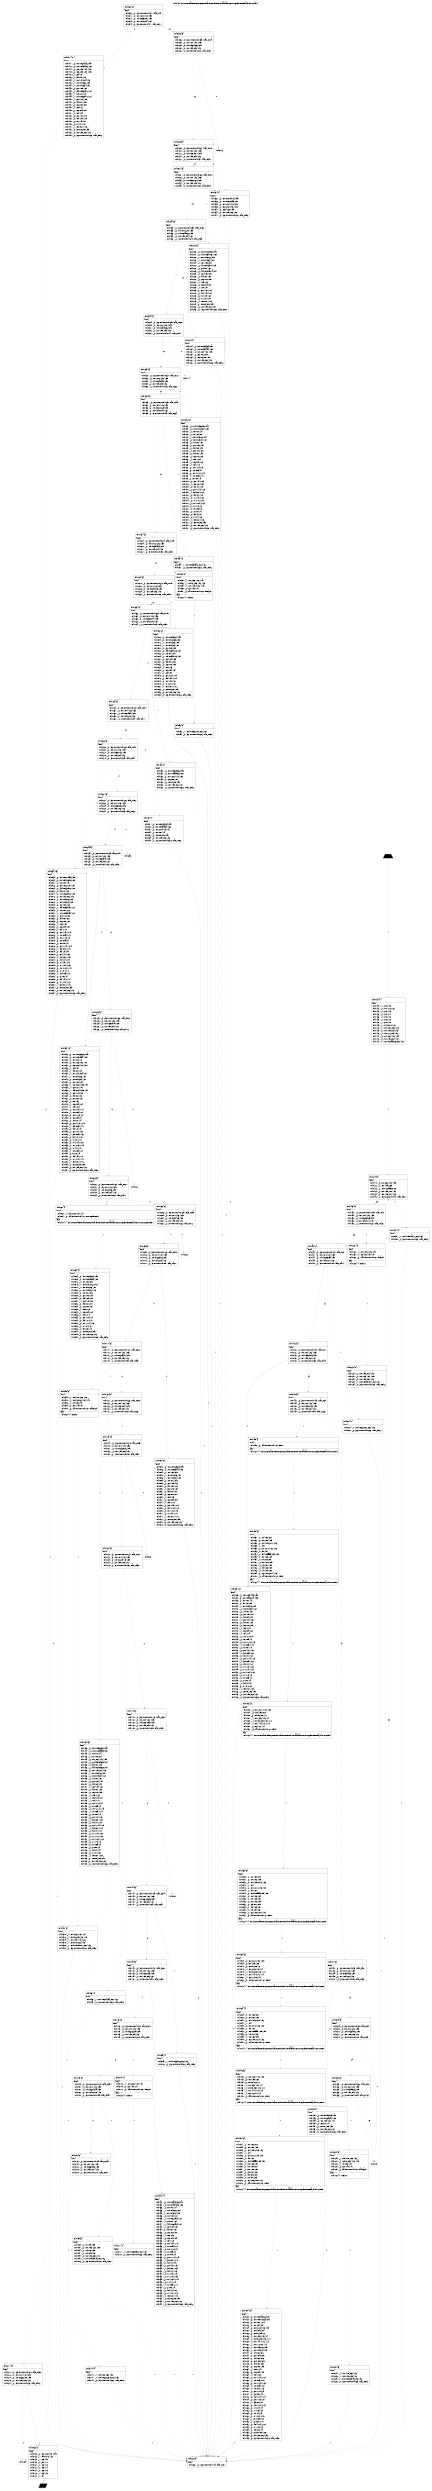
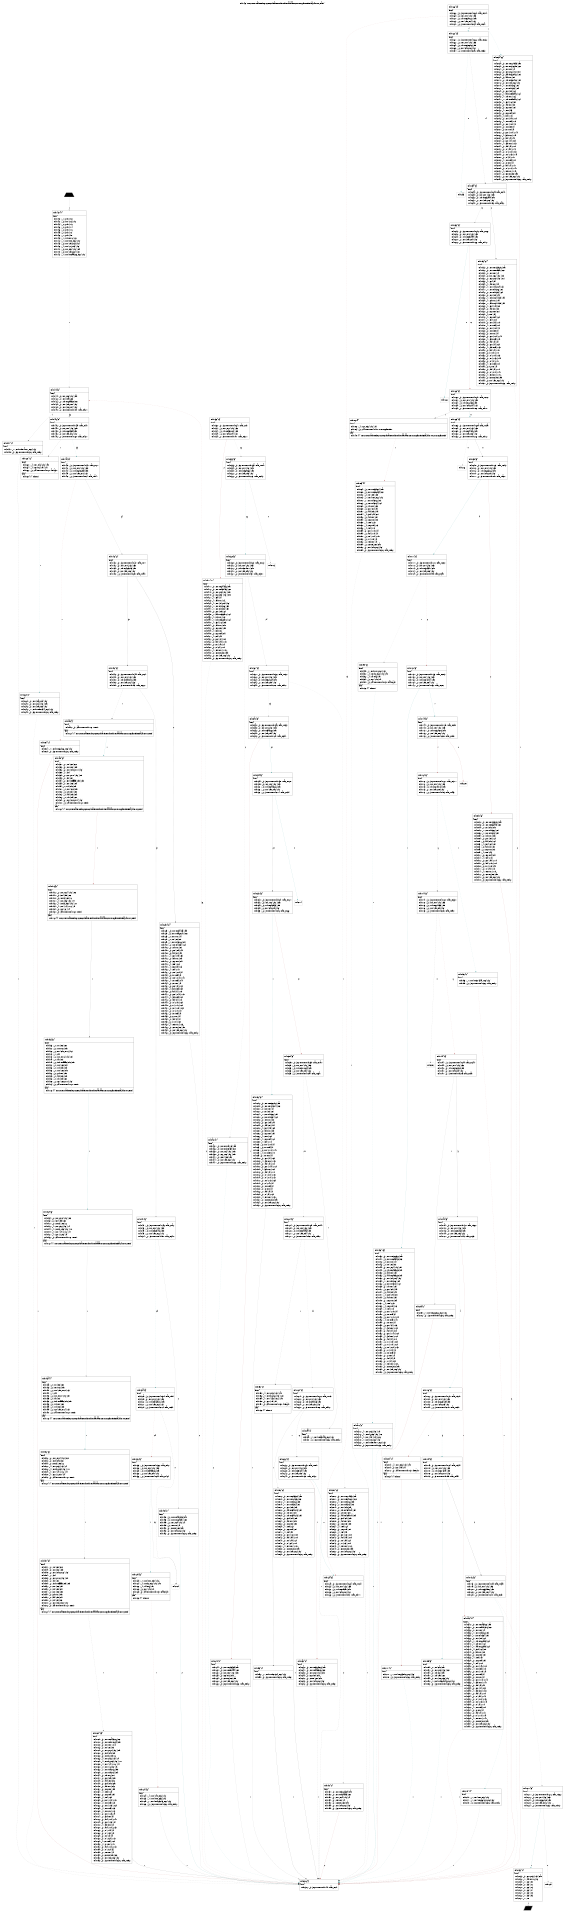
(123, 730) -> (346, 757)
